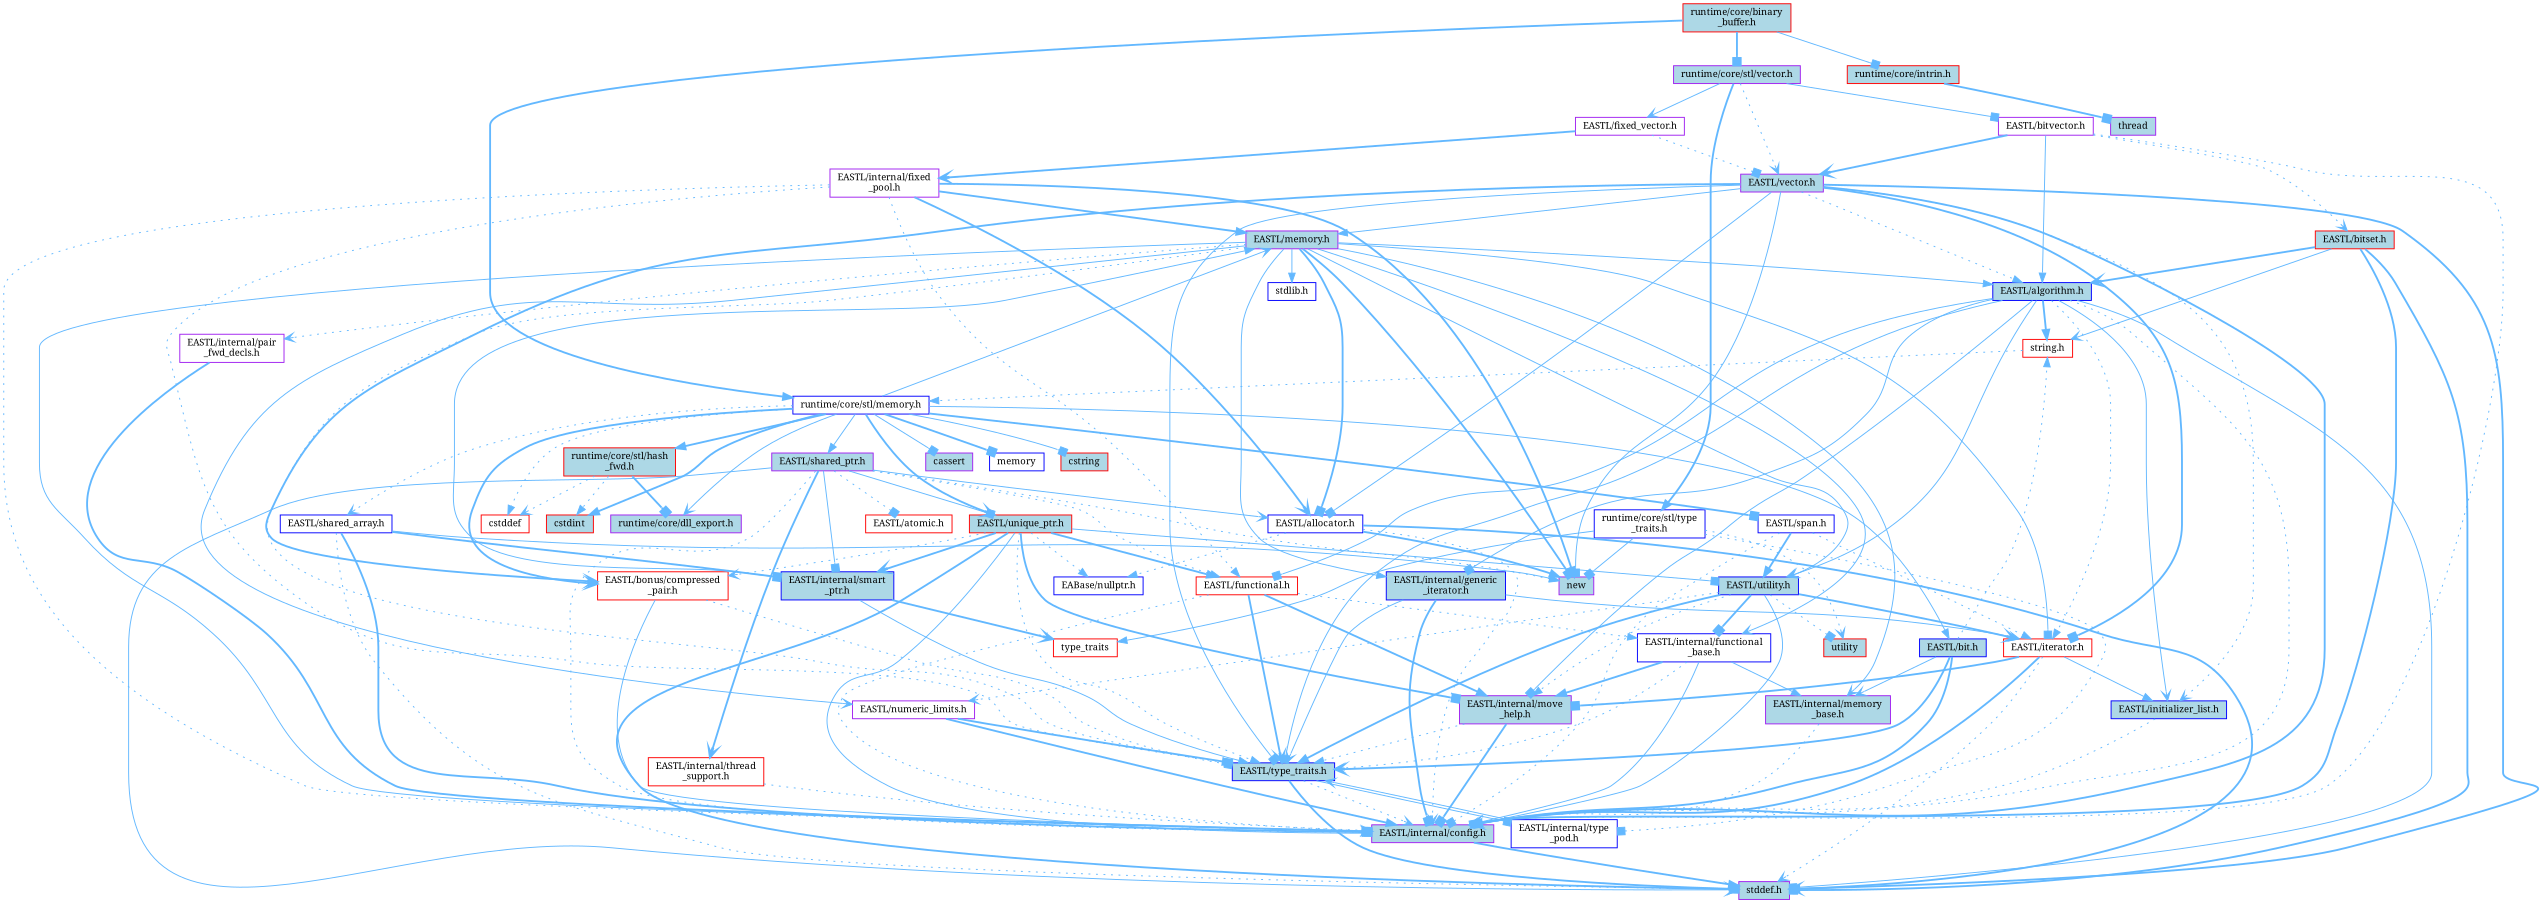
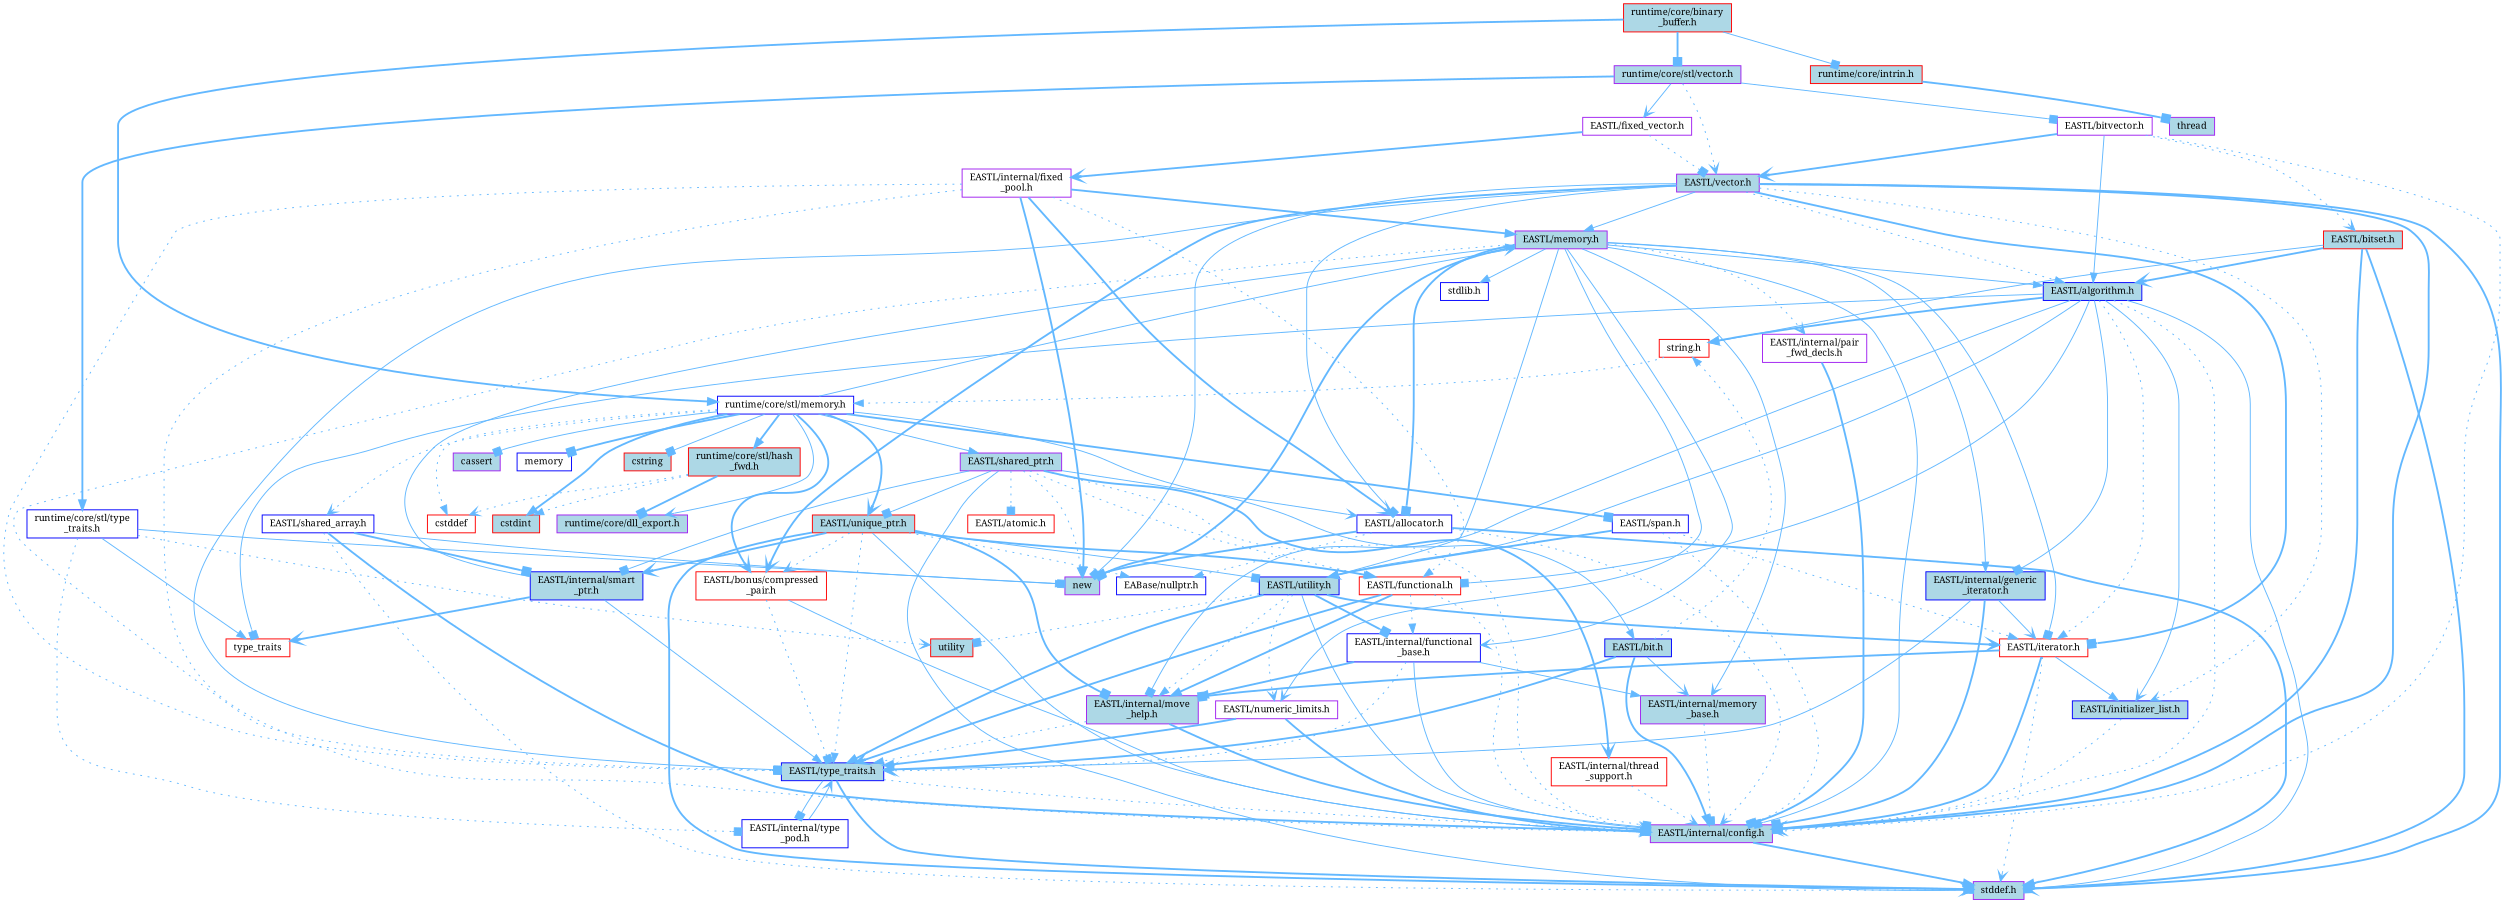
(1620, 478) -> (1074, 349)
